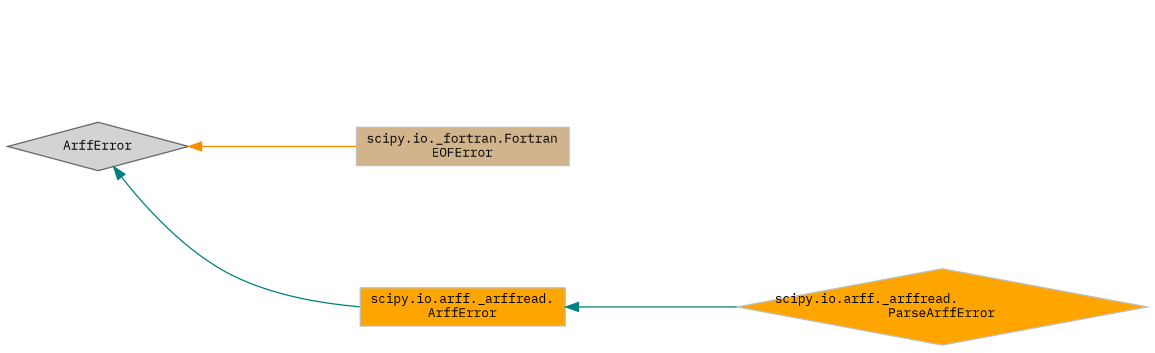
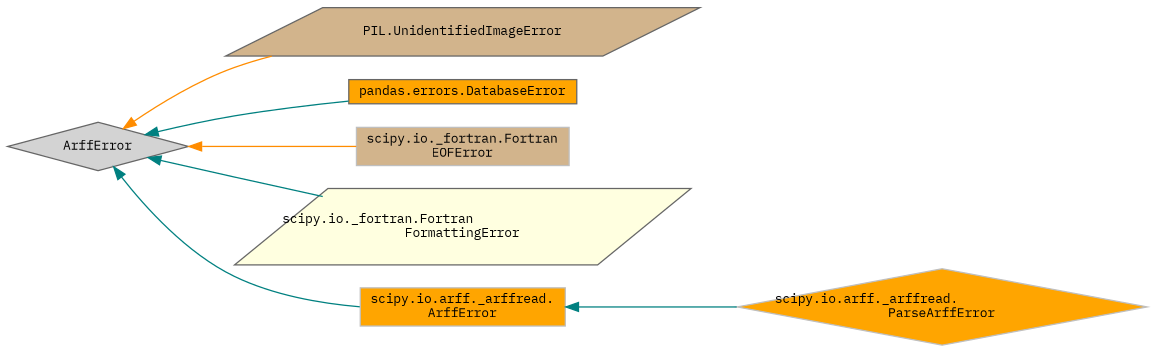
none -> (463, 32)
none -> (463, 92)
none -> (463, 227)
